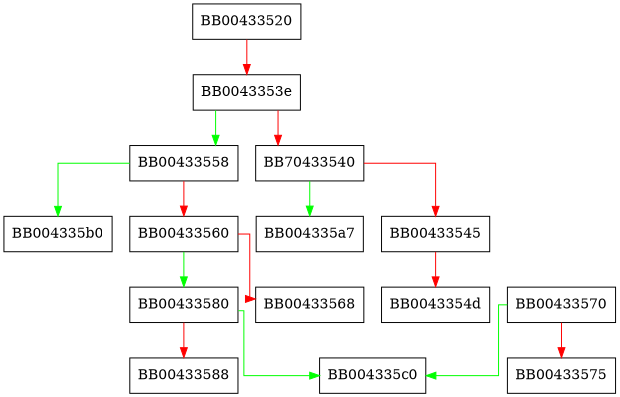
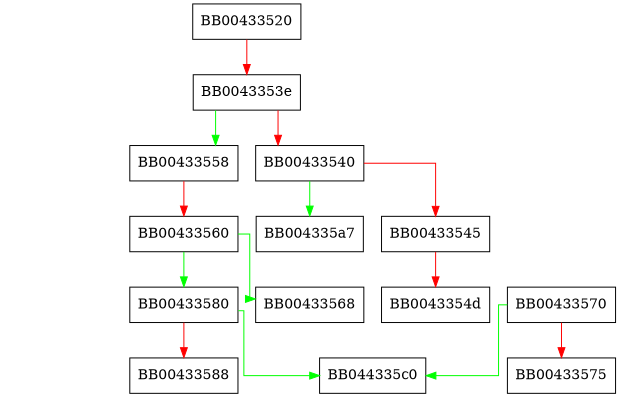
(310, 163) -> (310, 163)
(58, 234) -> none
(250, 261) -> (250, 261)
(373, 376) -> (373, 376)
